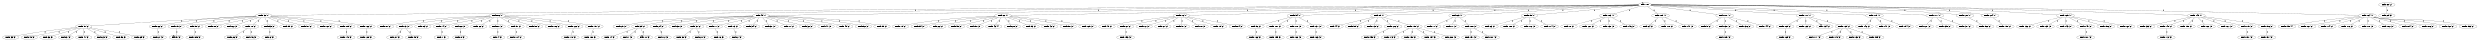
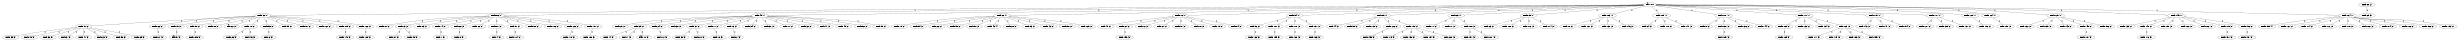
(232, 26) -> (232, 26)
(1825, 26) -> (1824, 26)
(2126, 26) -> none
